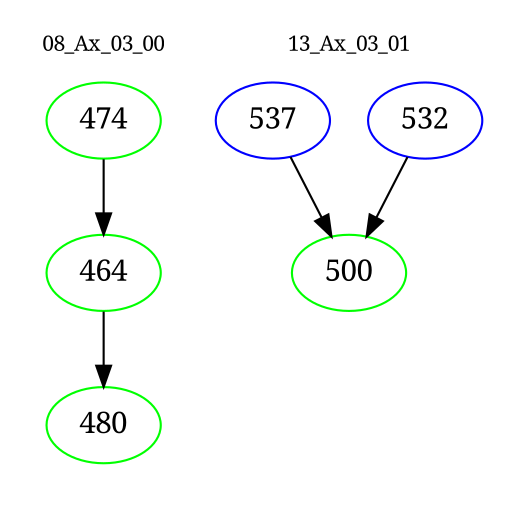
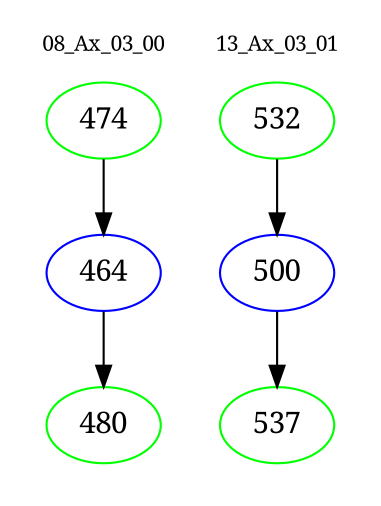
(273, 121) -> (277, 425)
(425, 121) -> (277, 121)
(306, 187) -> (277, 339)
(104, 273) -> (104, 273)
(349, 273) -> (277, 273)
